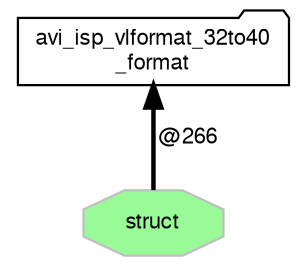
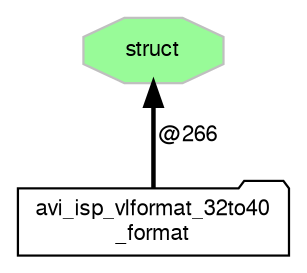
(153, 149) -> (153, 147)
